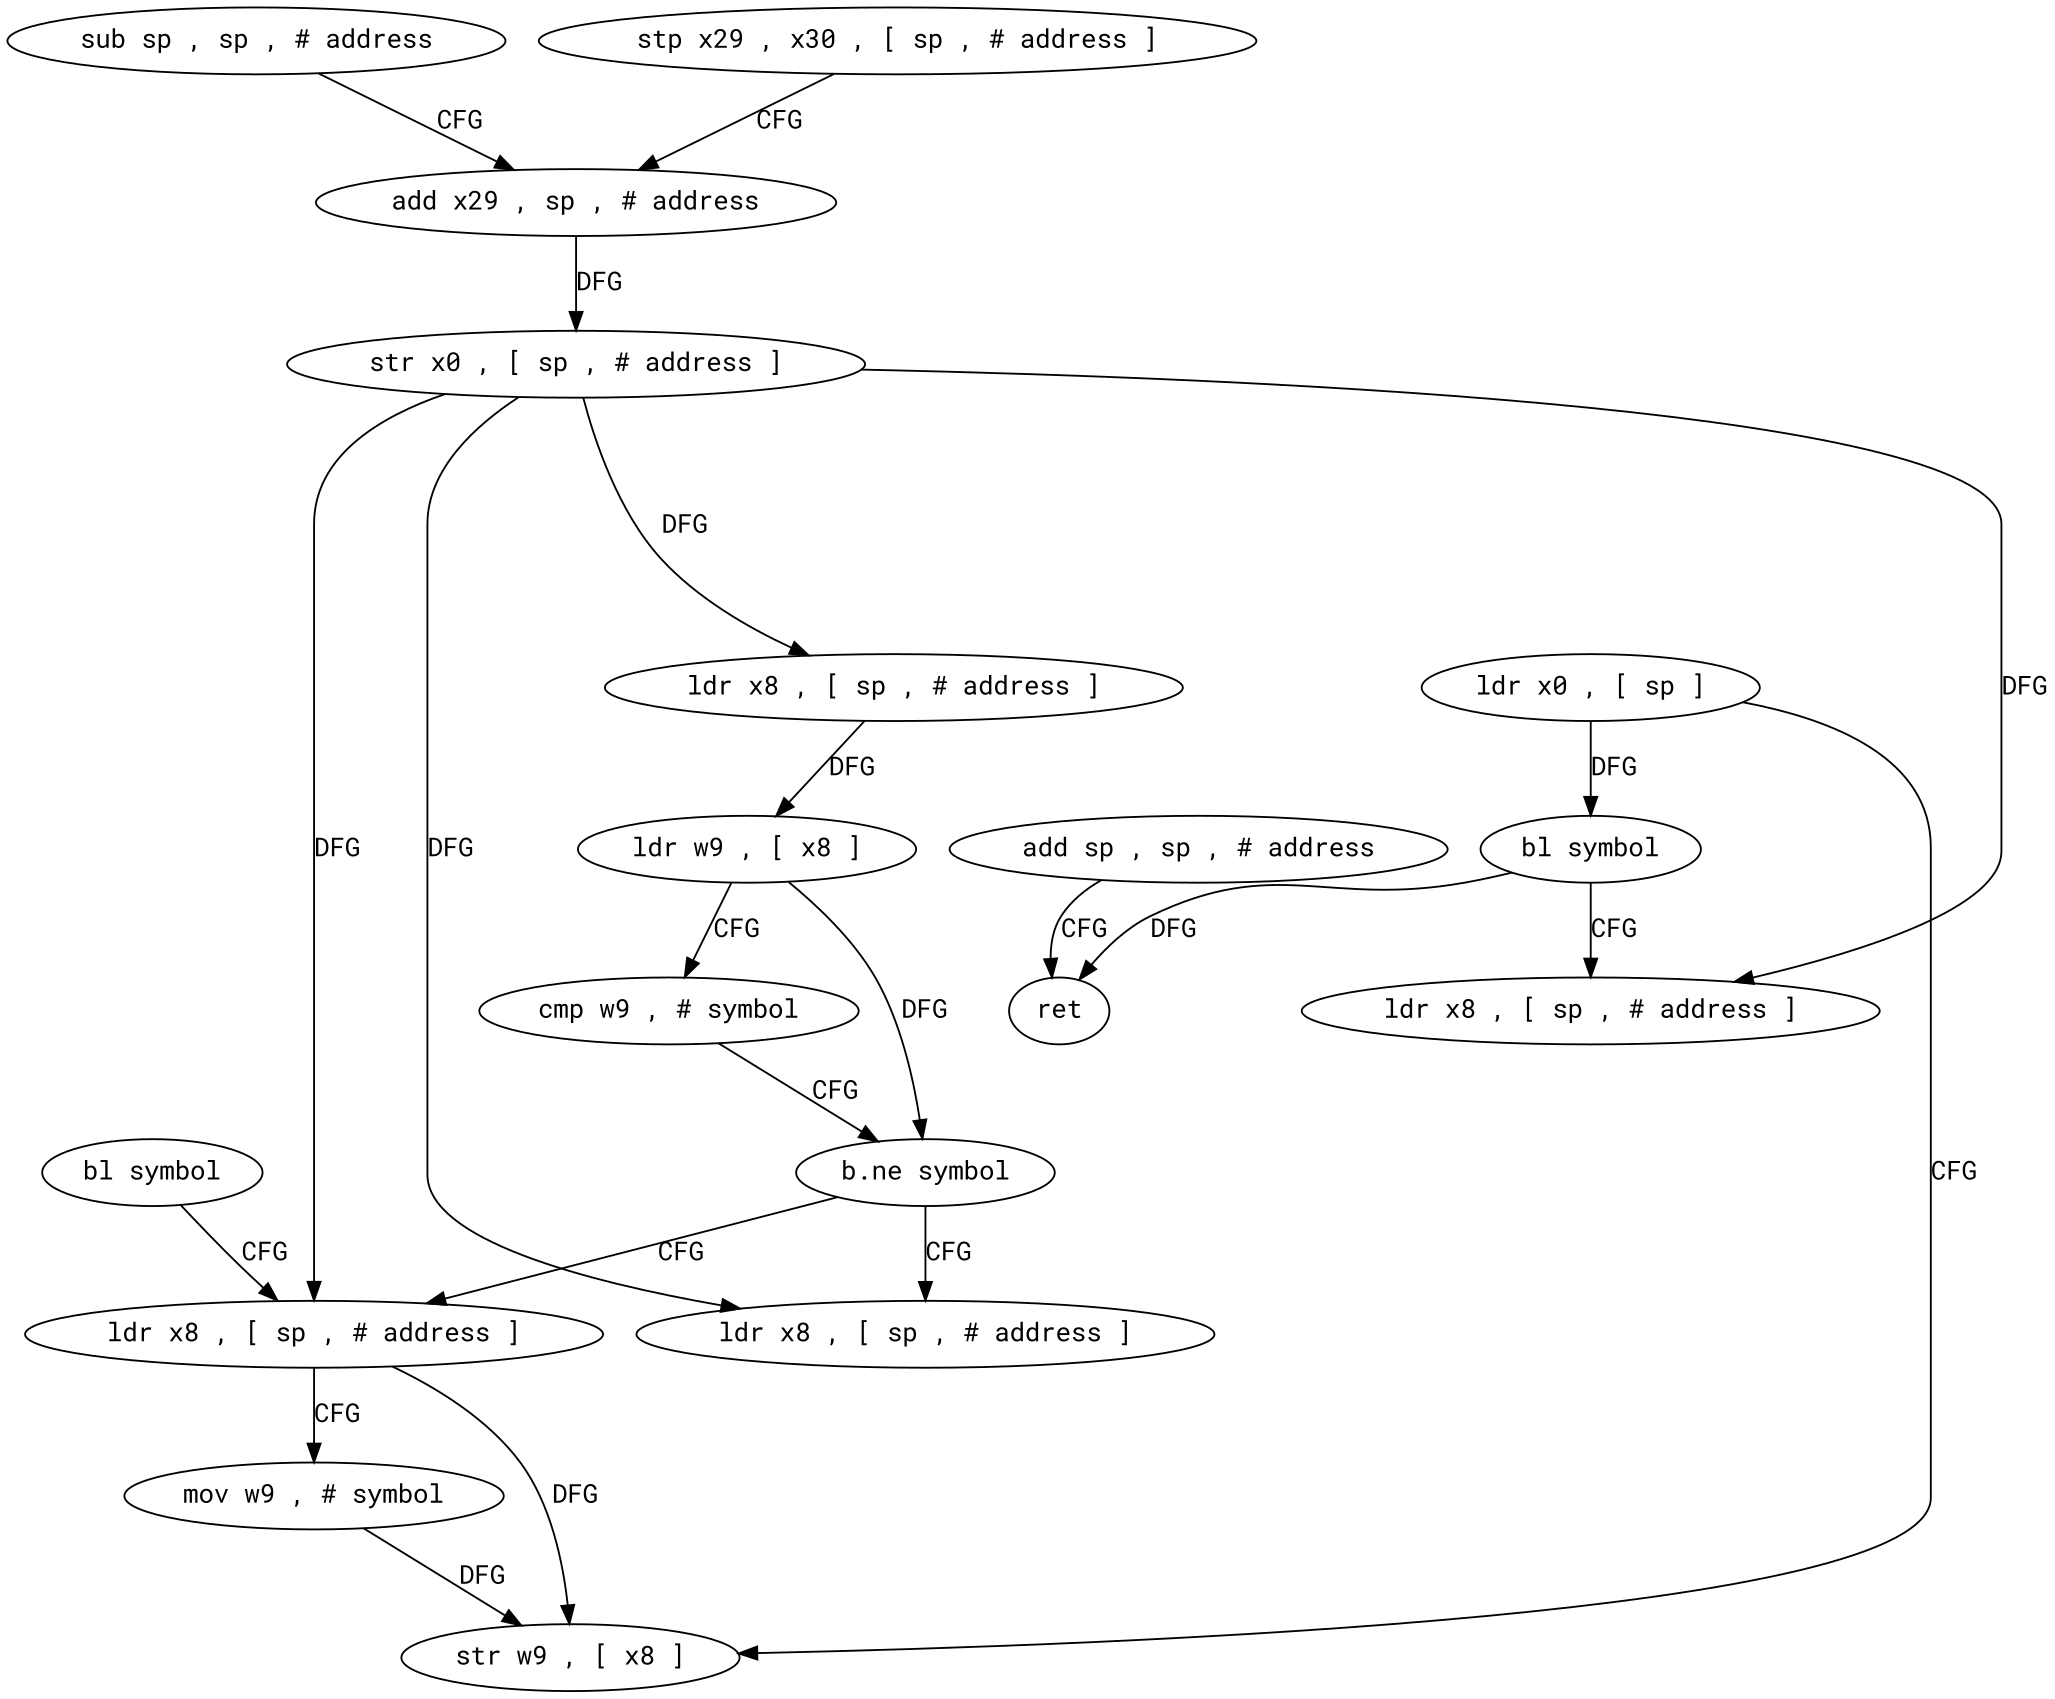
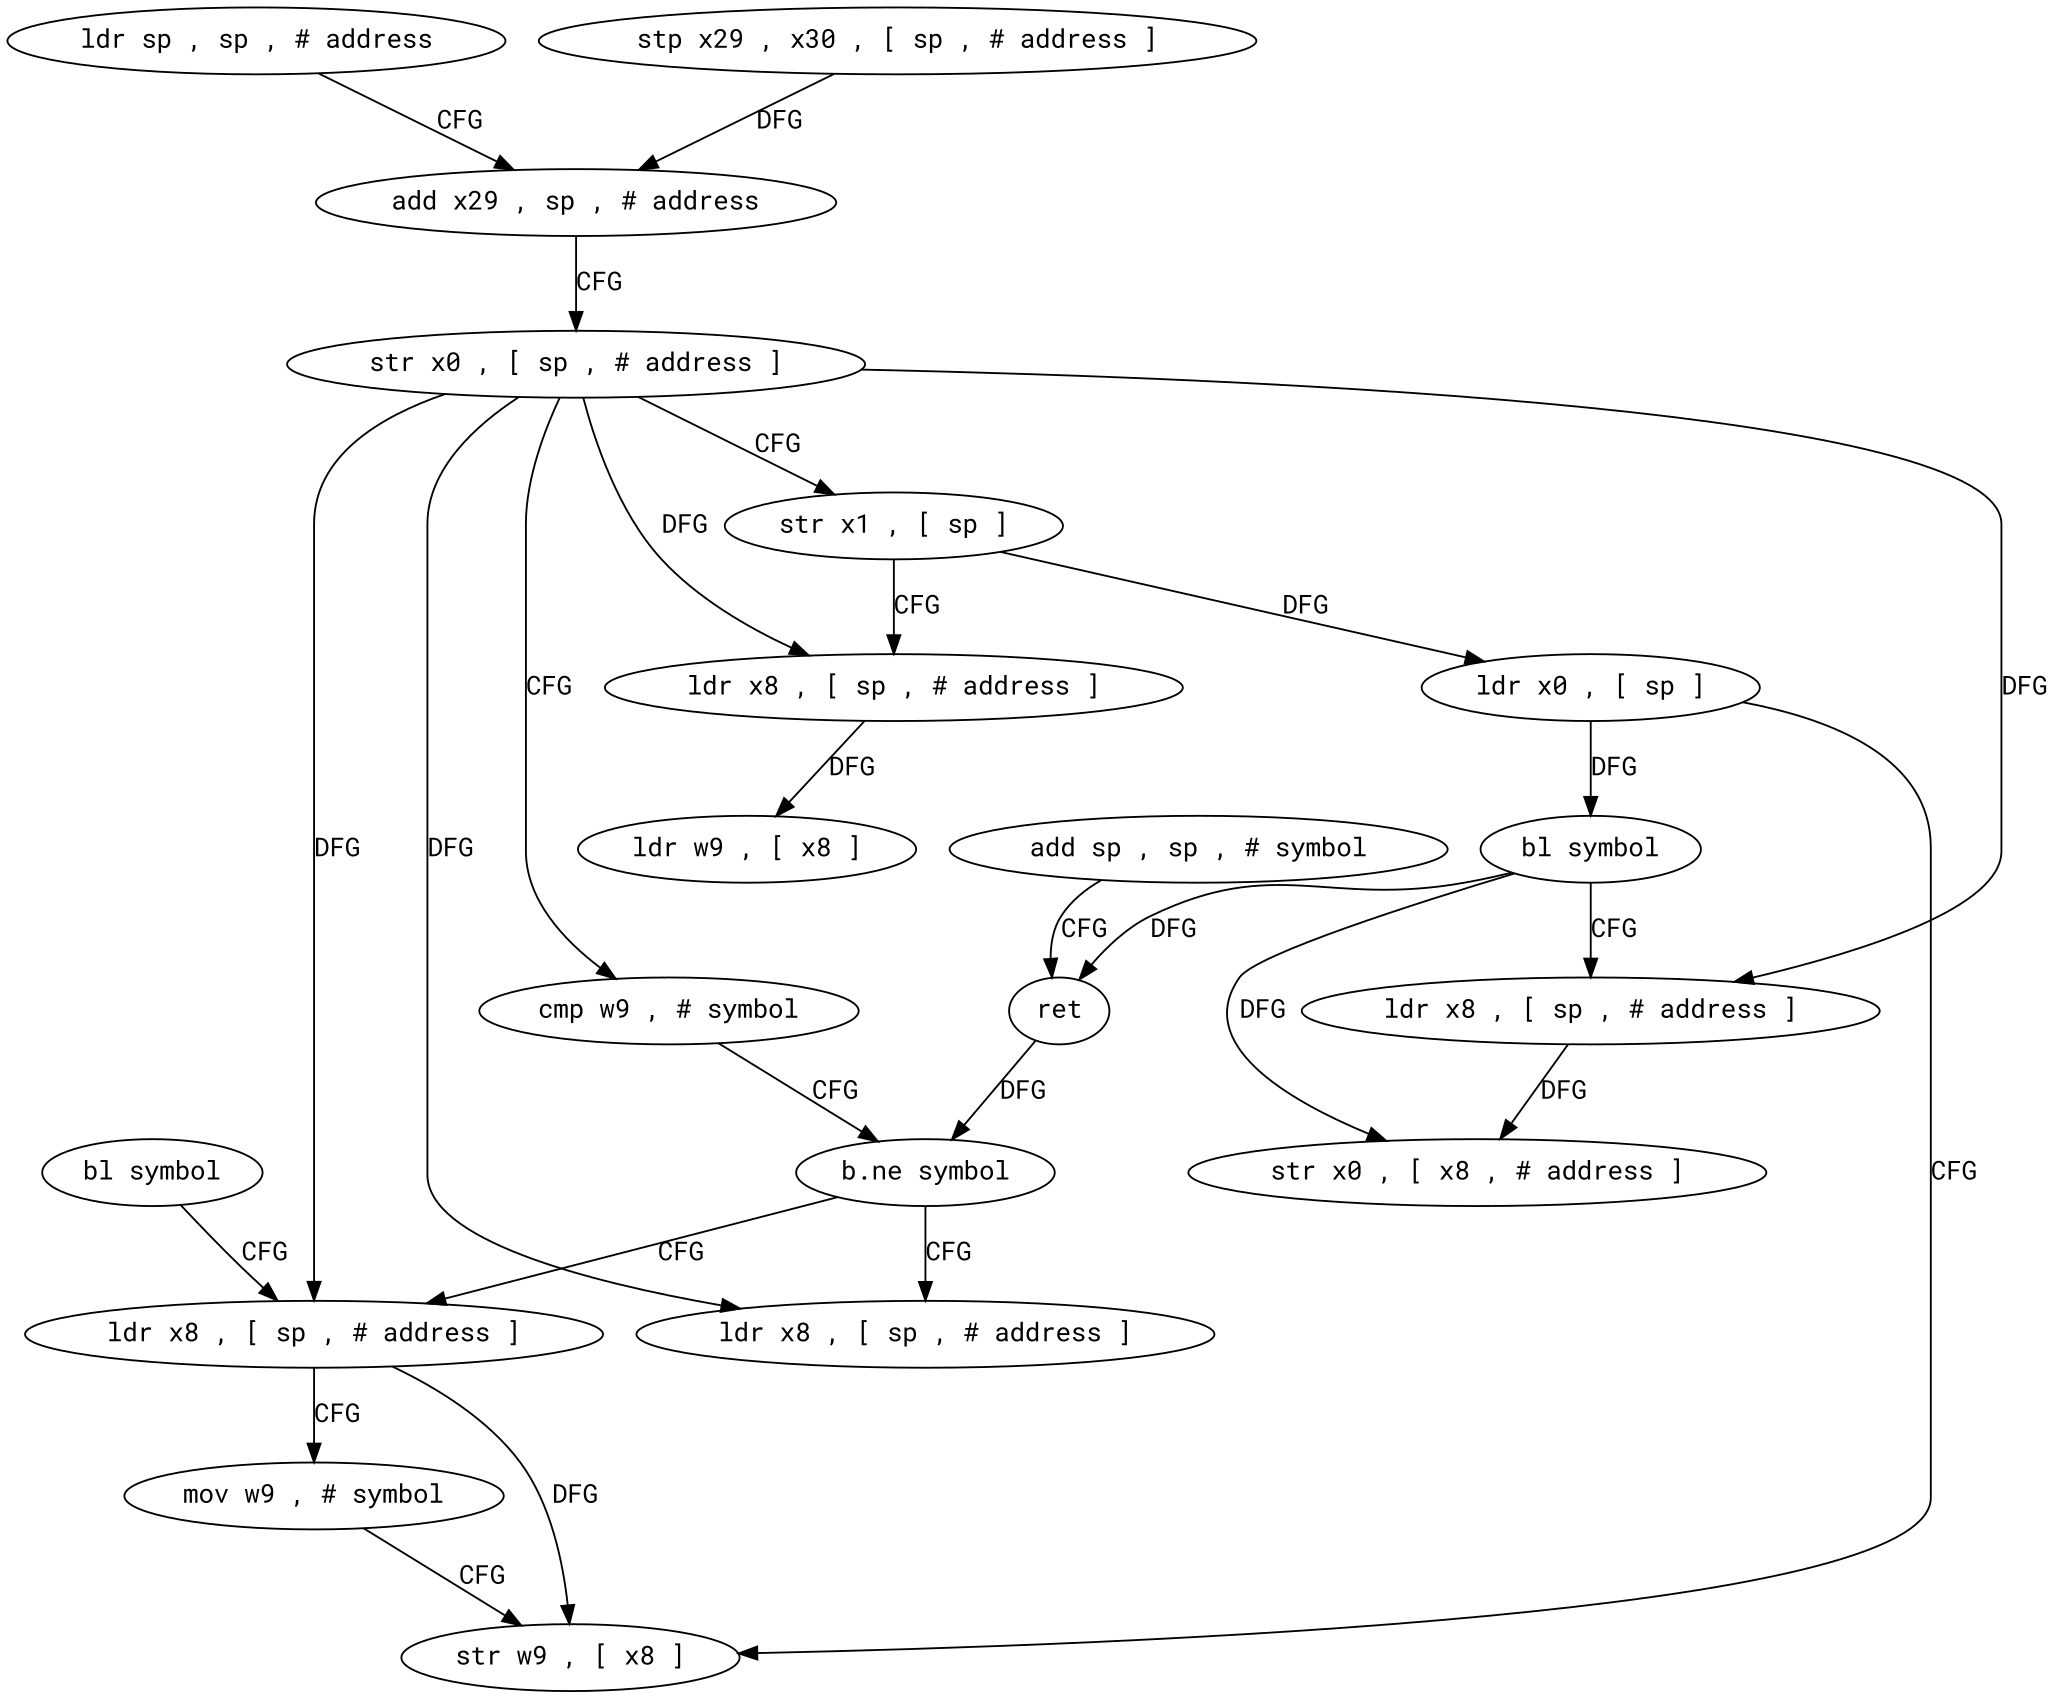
(256, 41) -> (256, 41)
(780, 122) -> (780, 122)
(599, 283) -> (599, 283)
none -> (894, 526)
(1199, 849) -> (1199, 849)
(712, 922) -> (526, 693)
(880, 987) -> (1000, 1083)
none -> (1477, 1173)
(482, 1577) -> (482, 1577)
